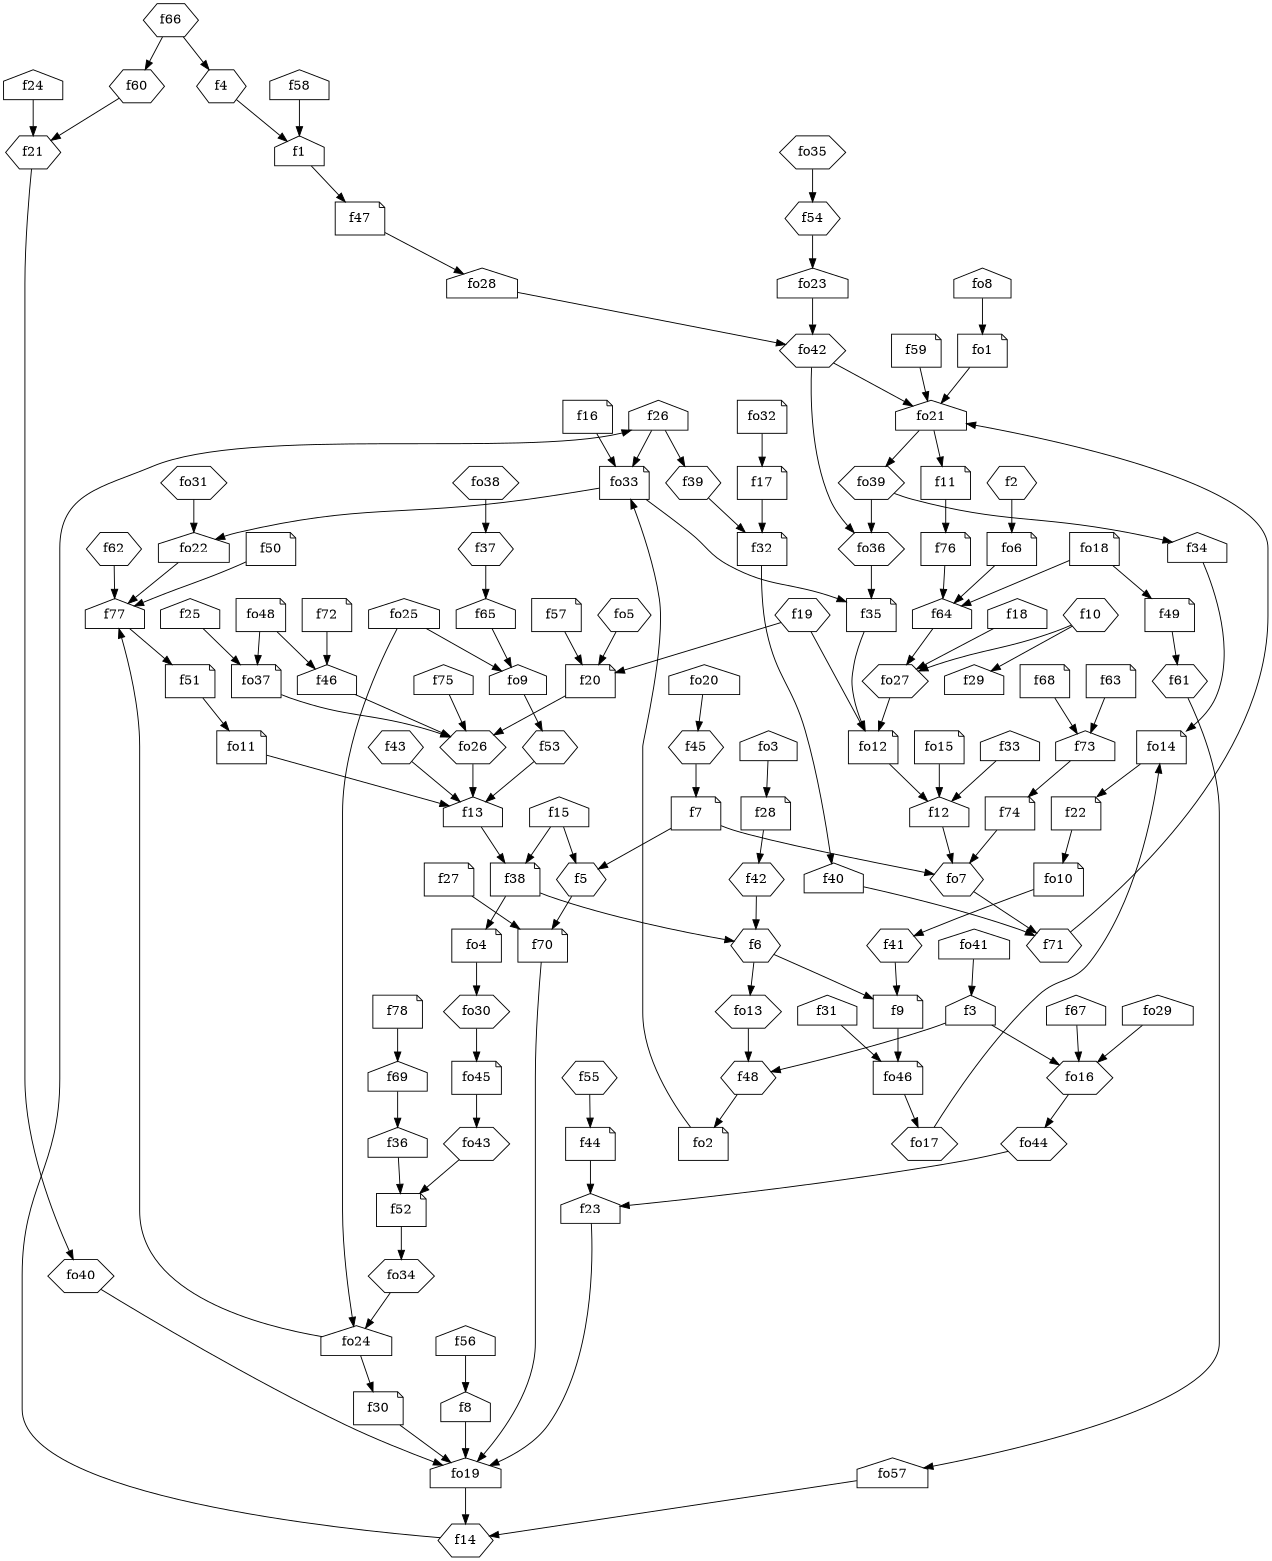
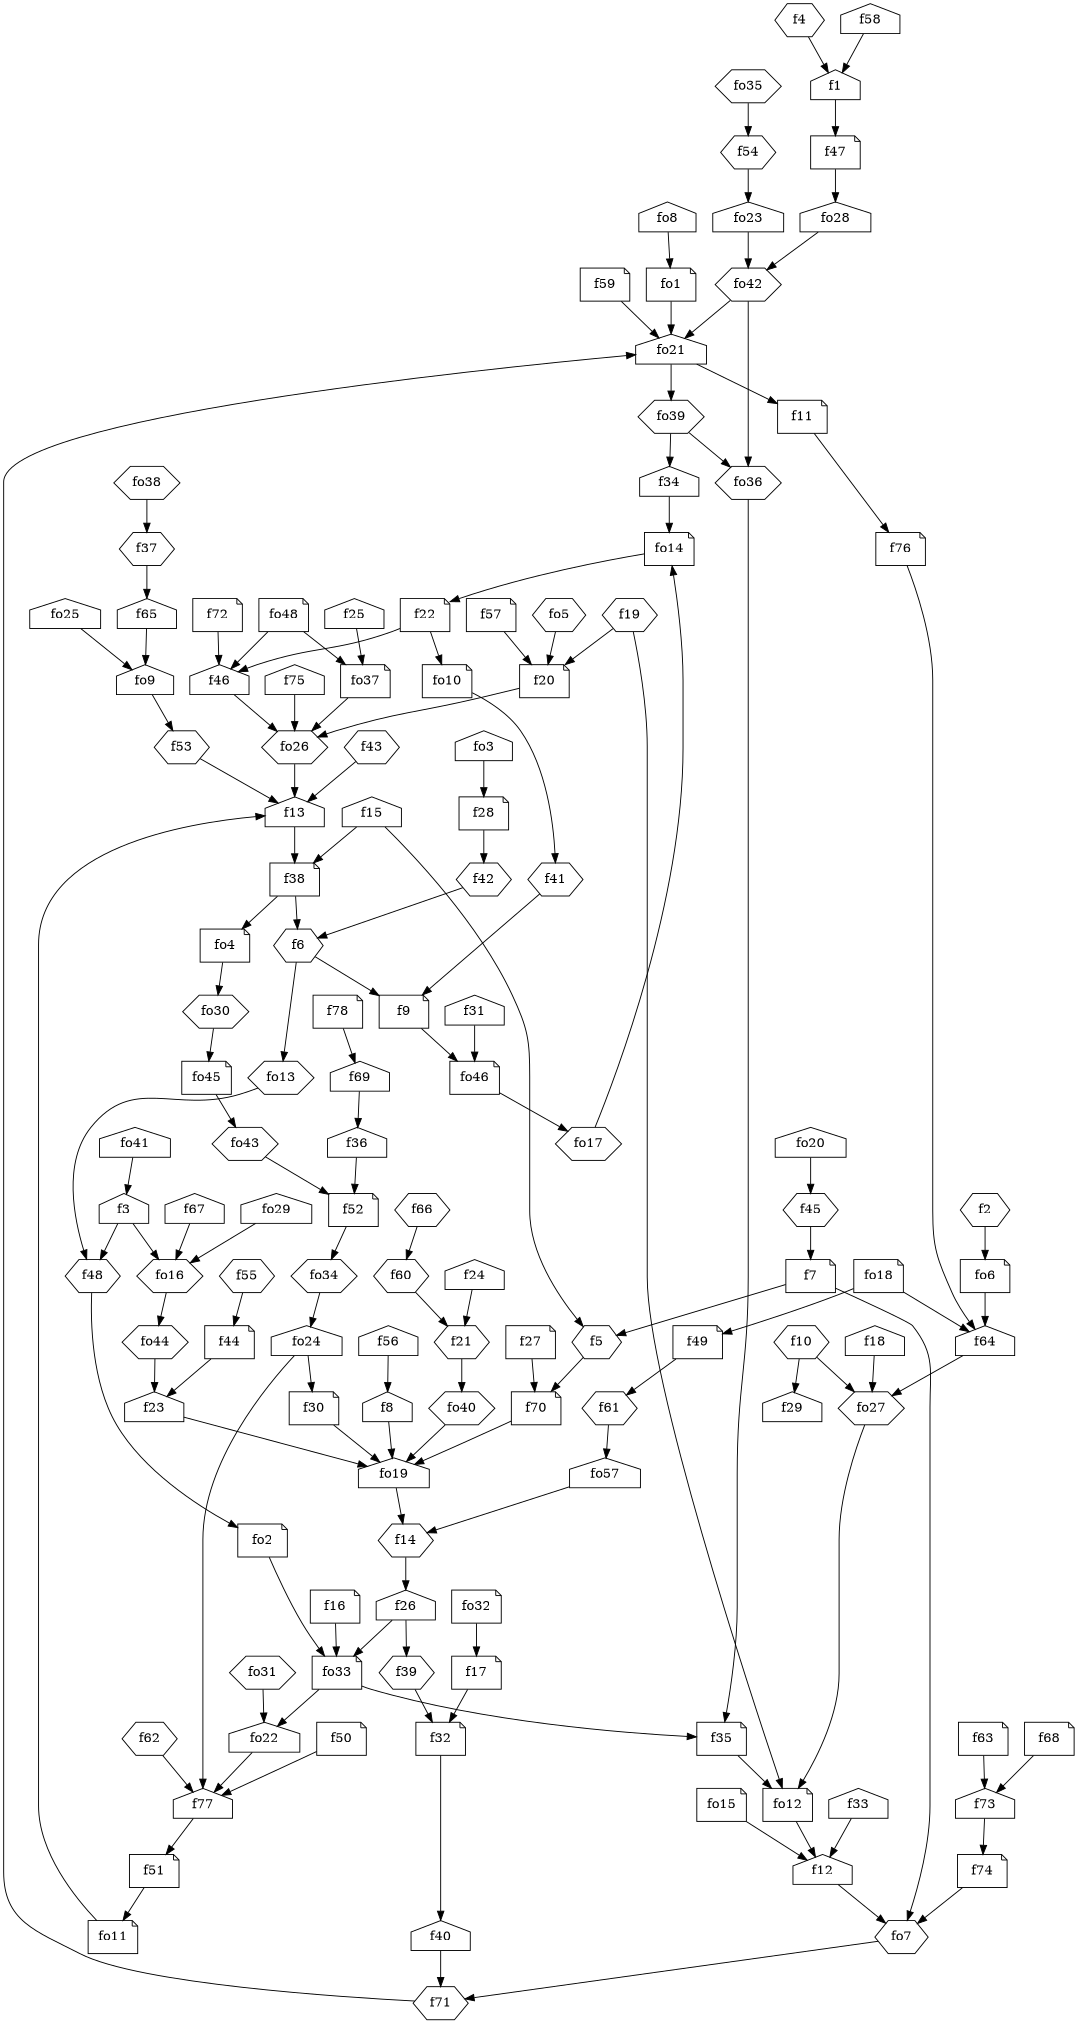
(193, 50) -> none
none -> (316, 650)
(343, 969) -> none
